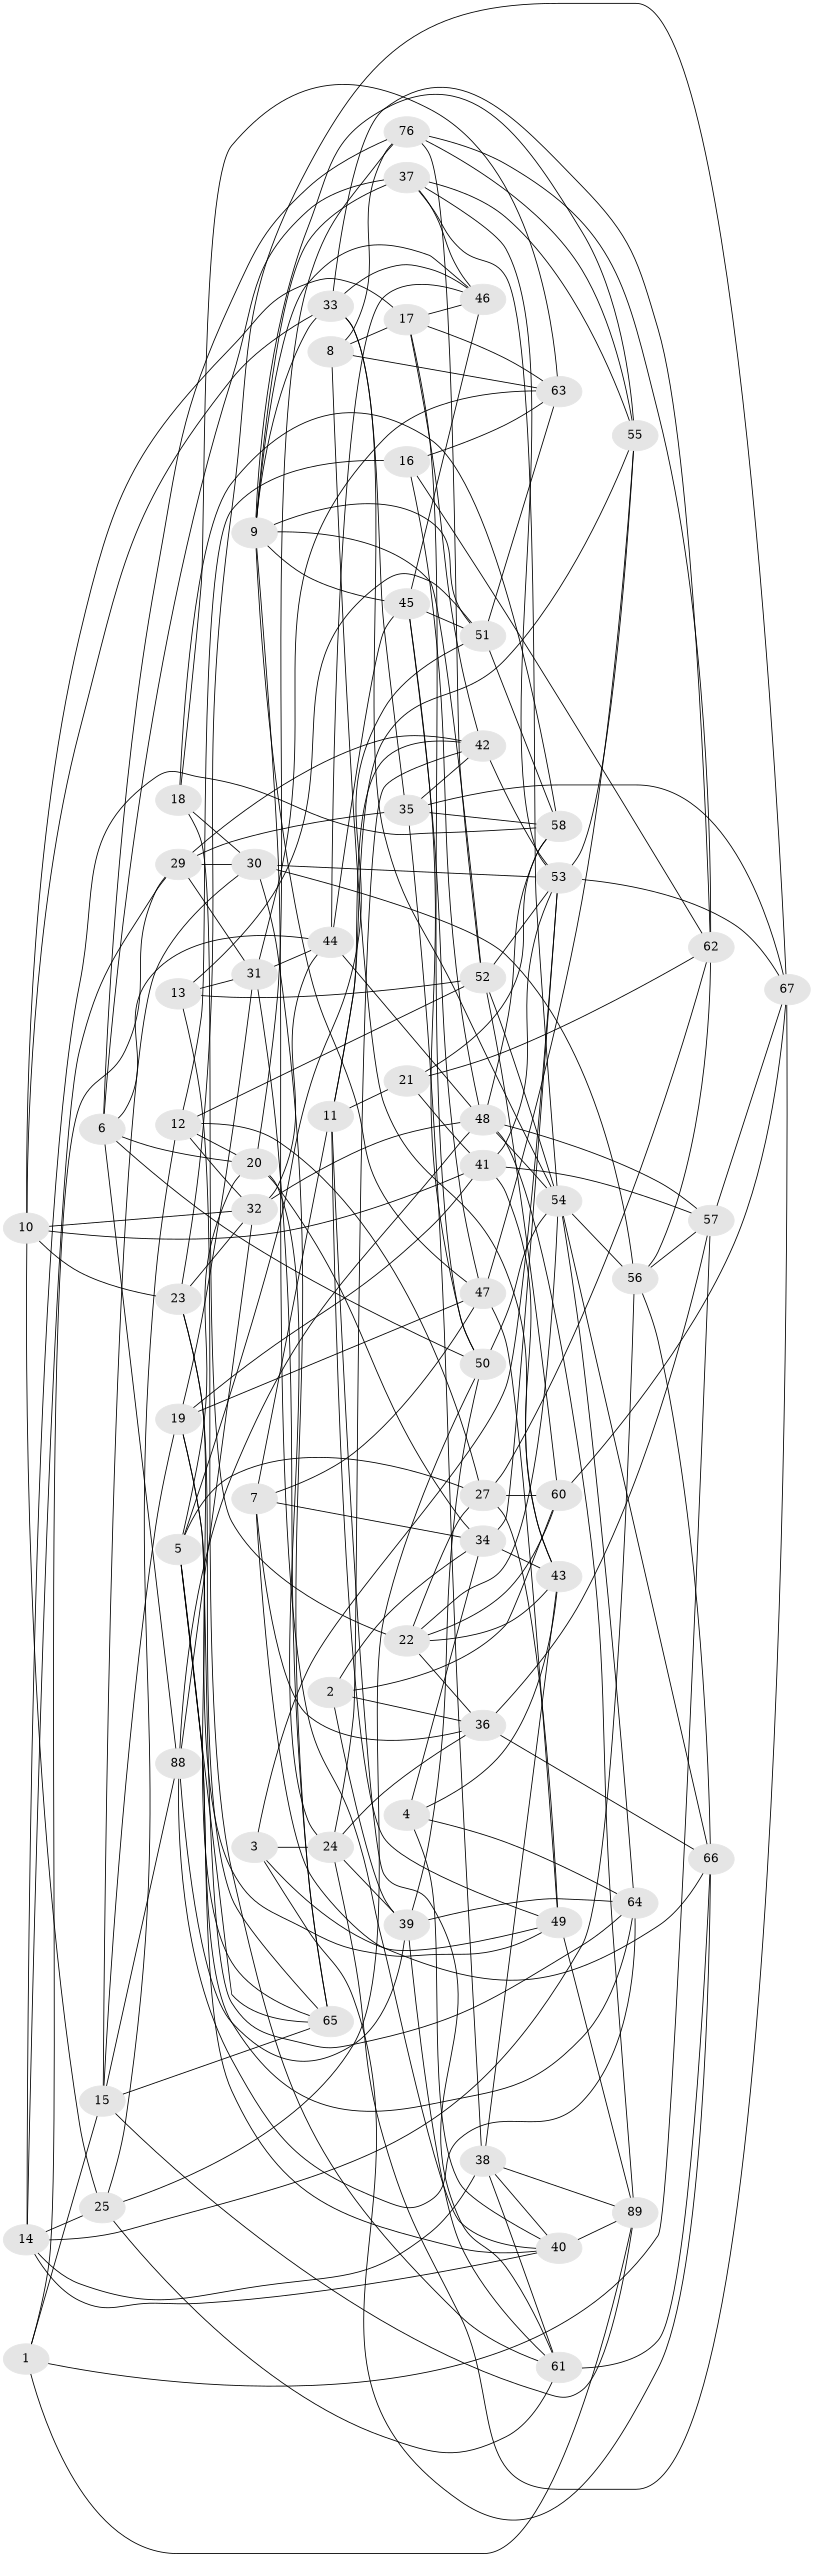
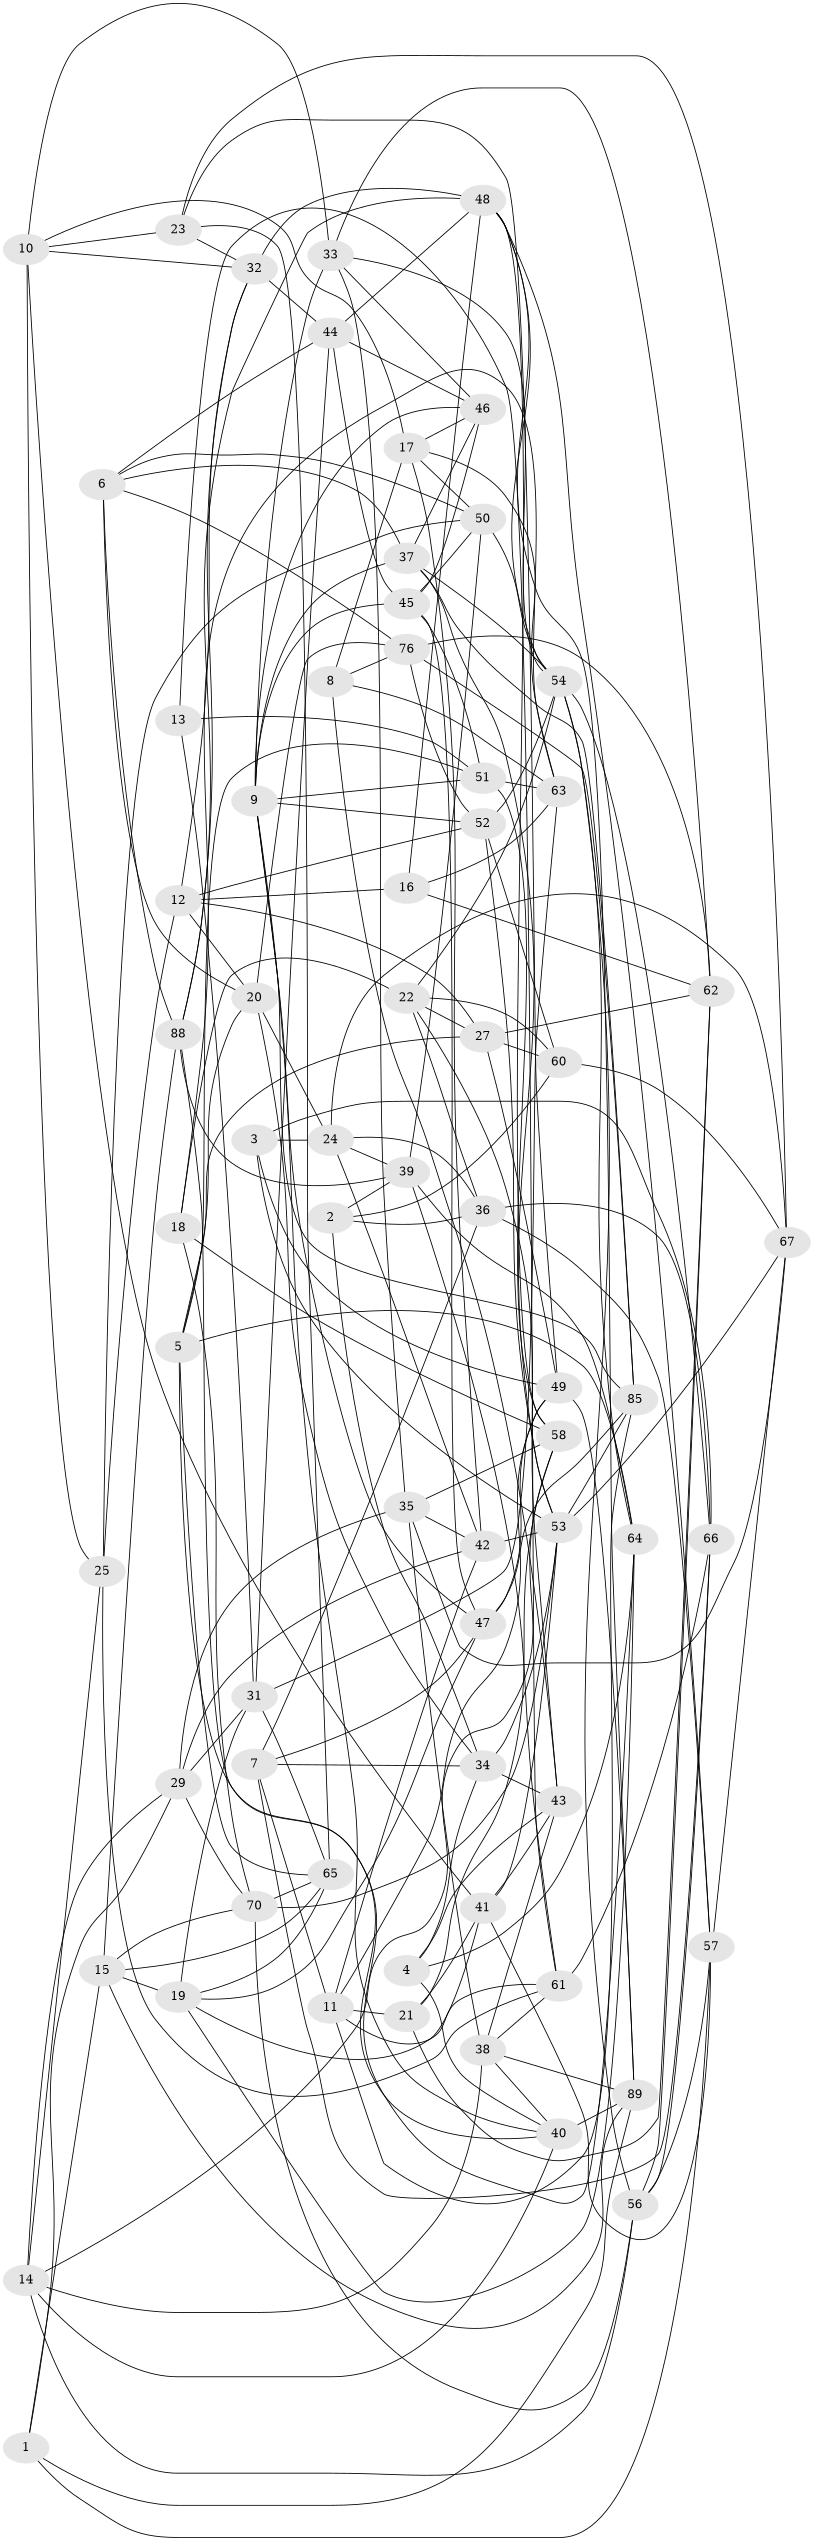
(635, 436) -> (635, 1400)
(255, 864) -> (255, 1907)
(331, 995) -> none
